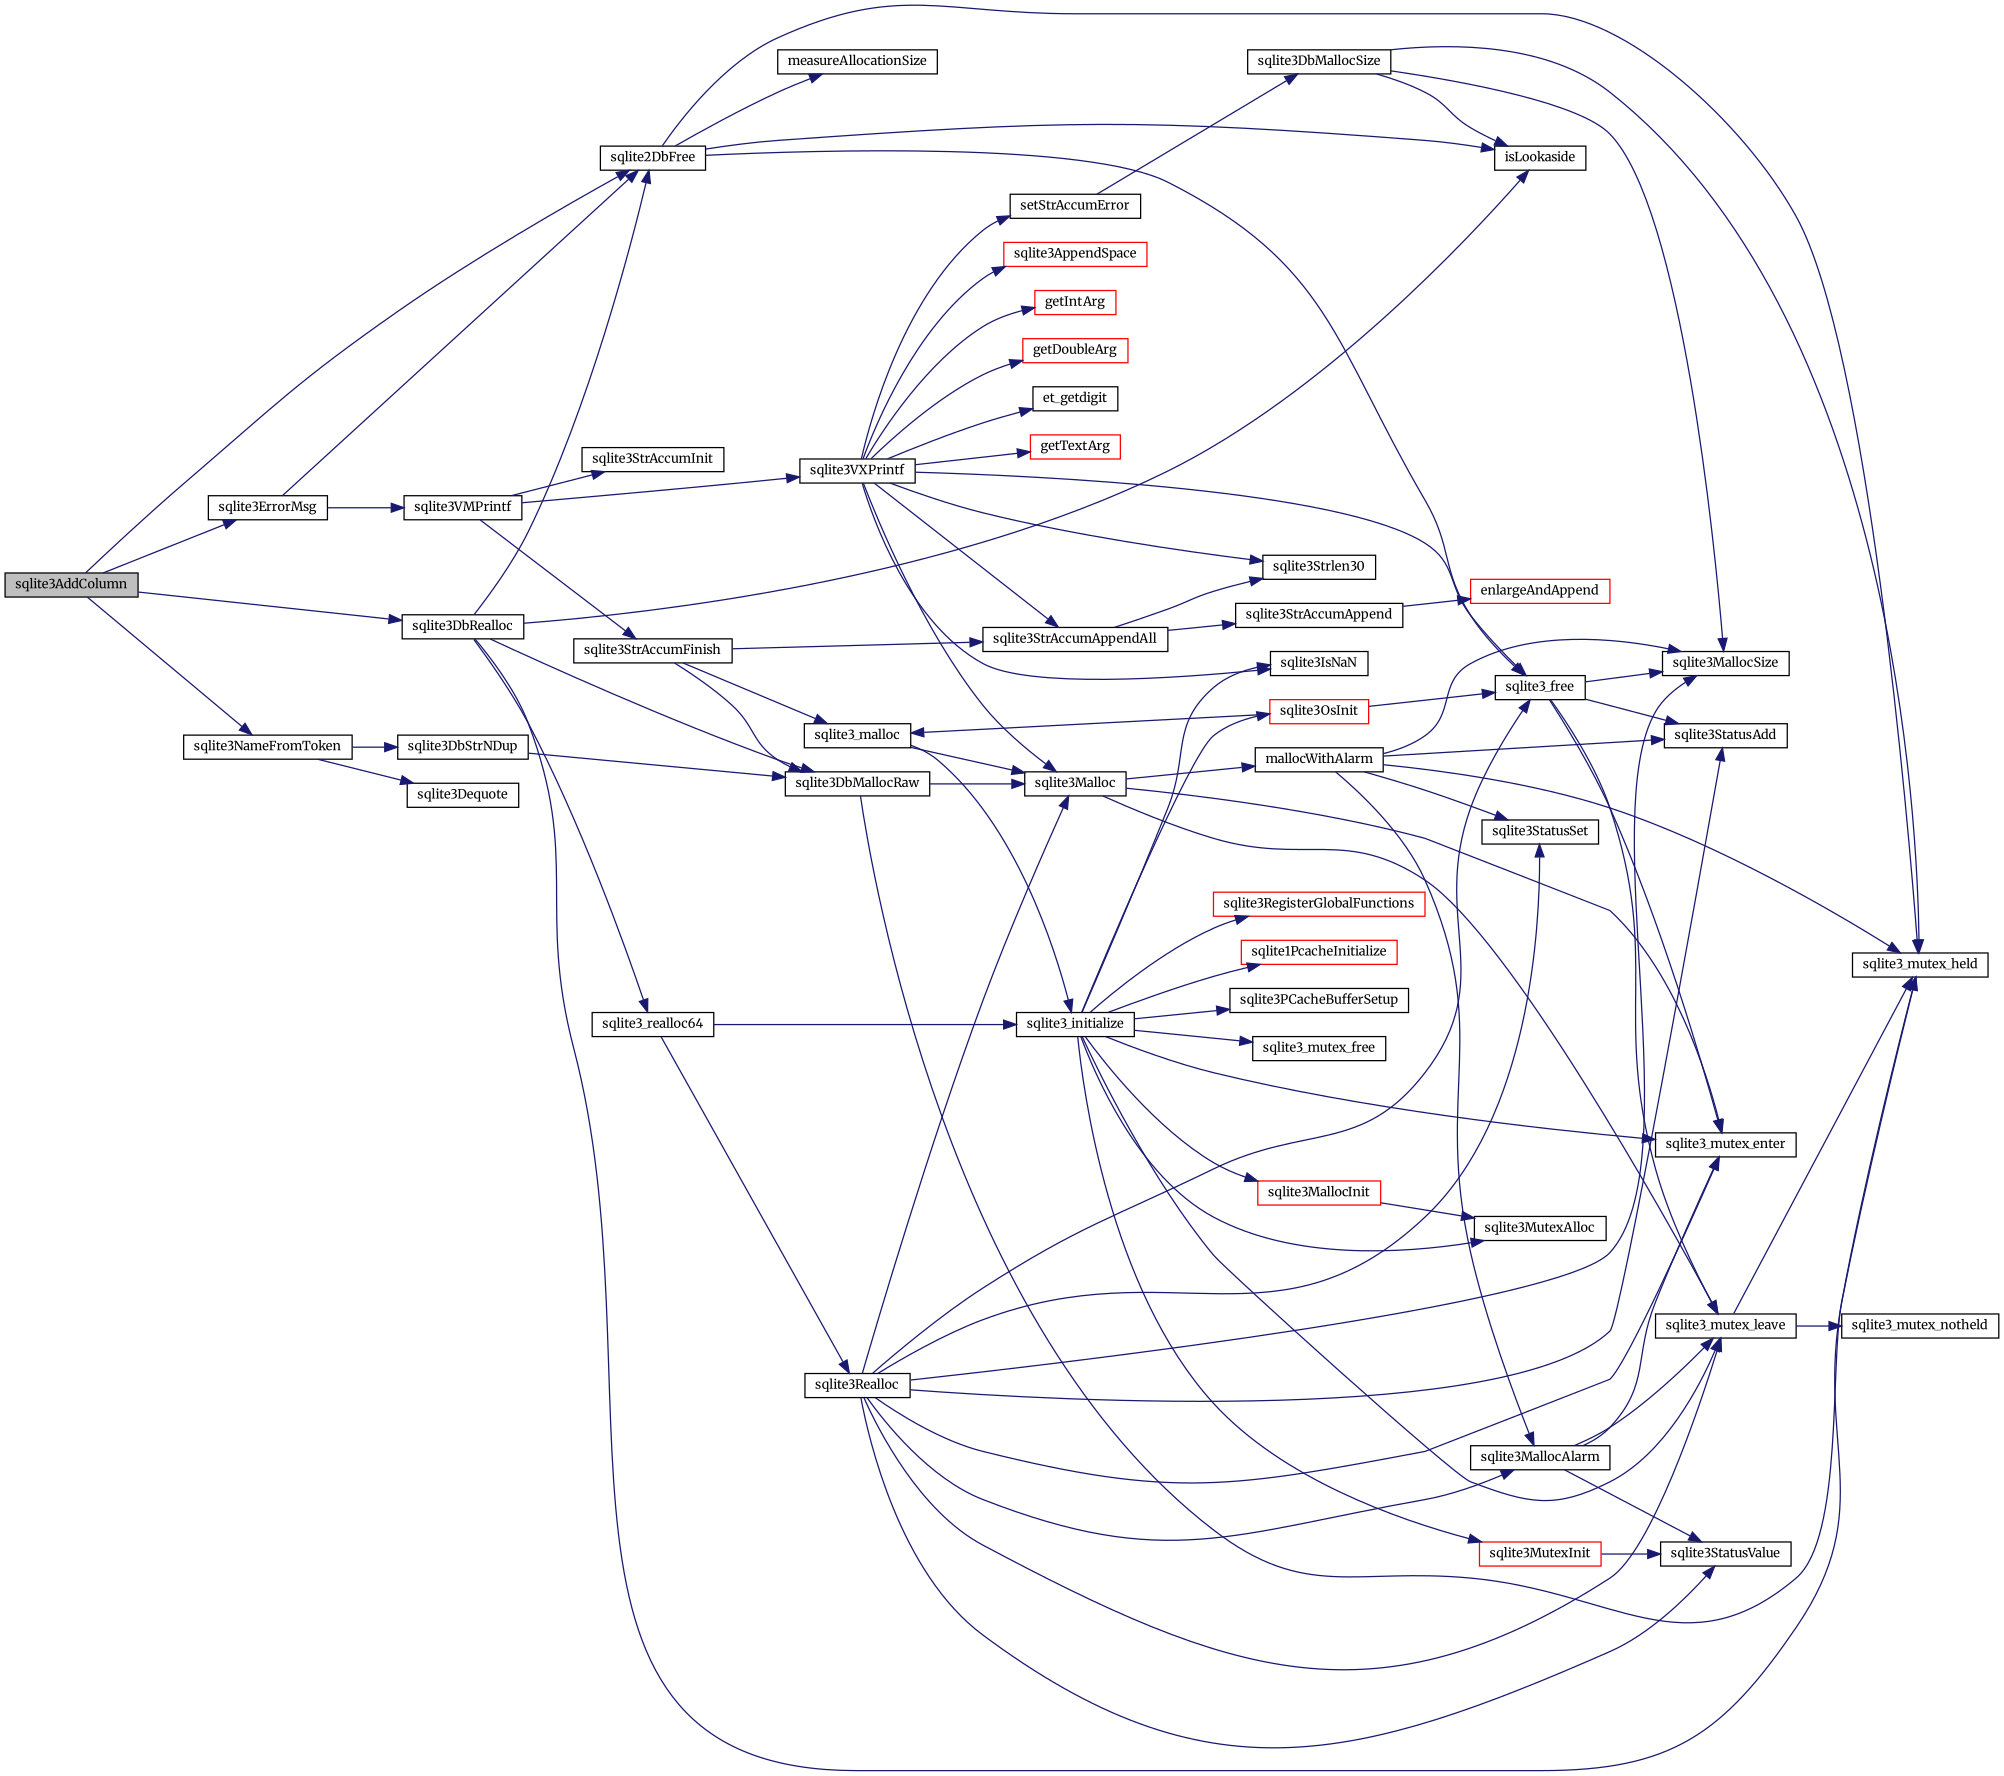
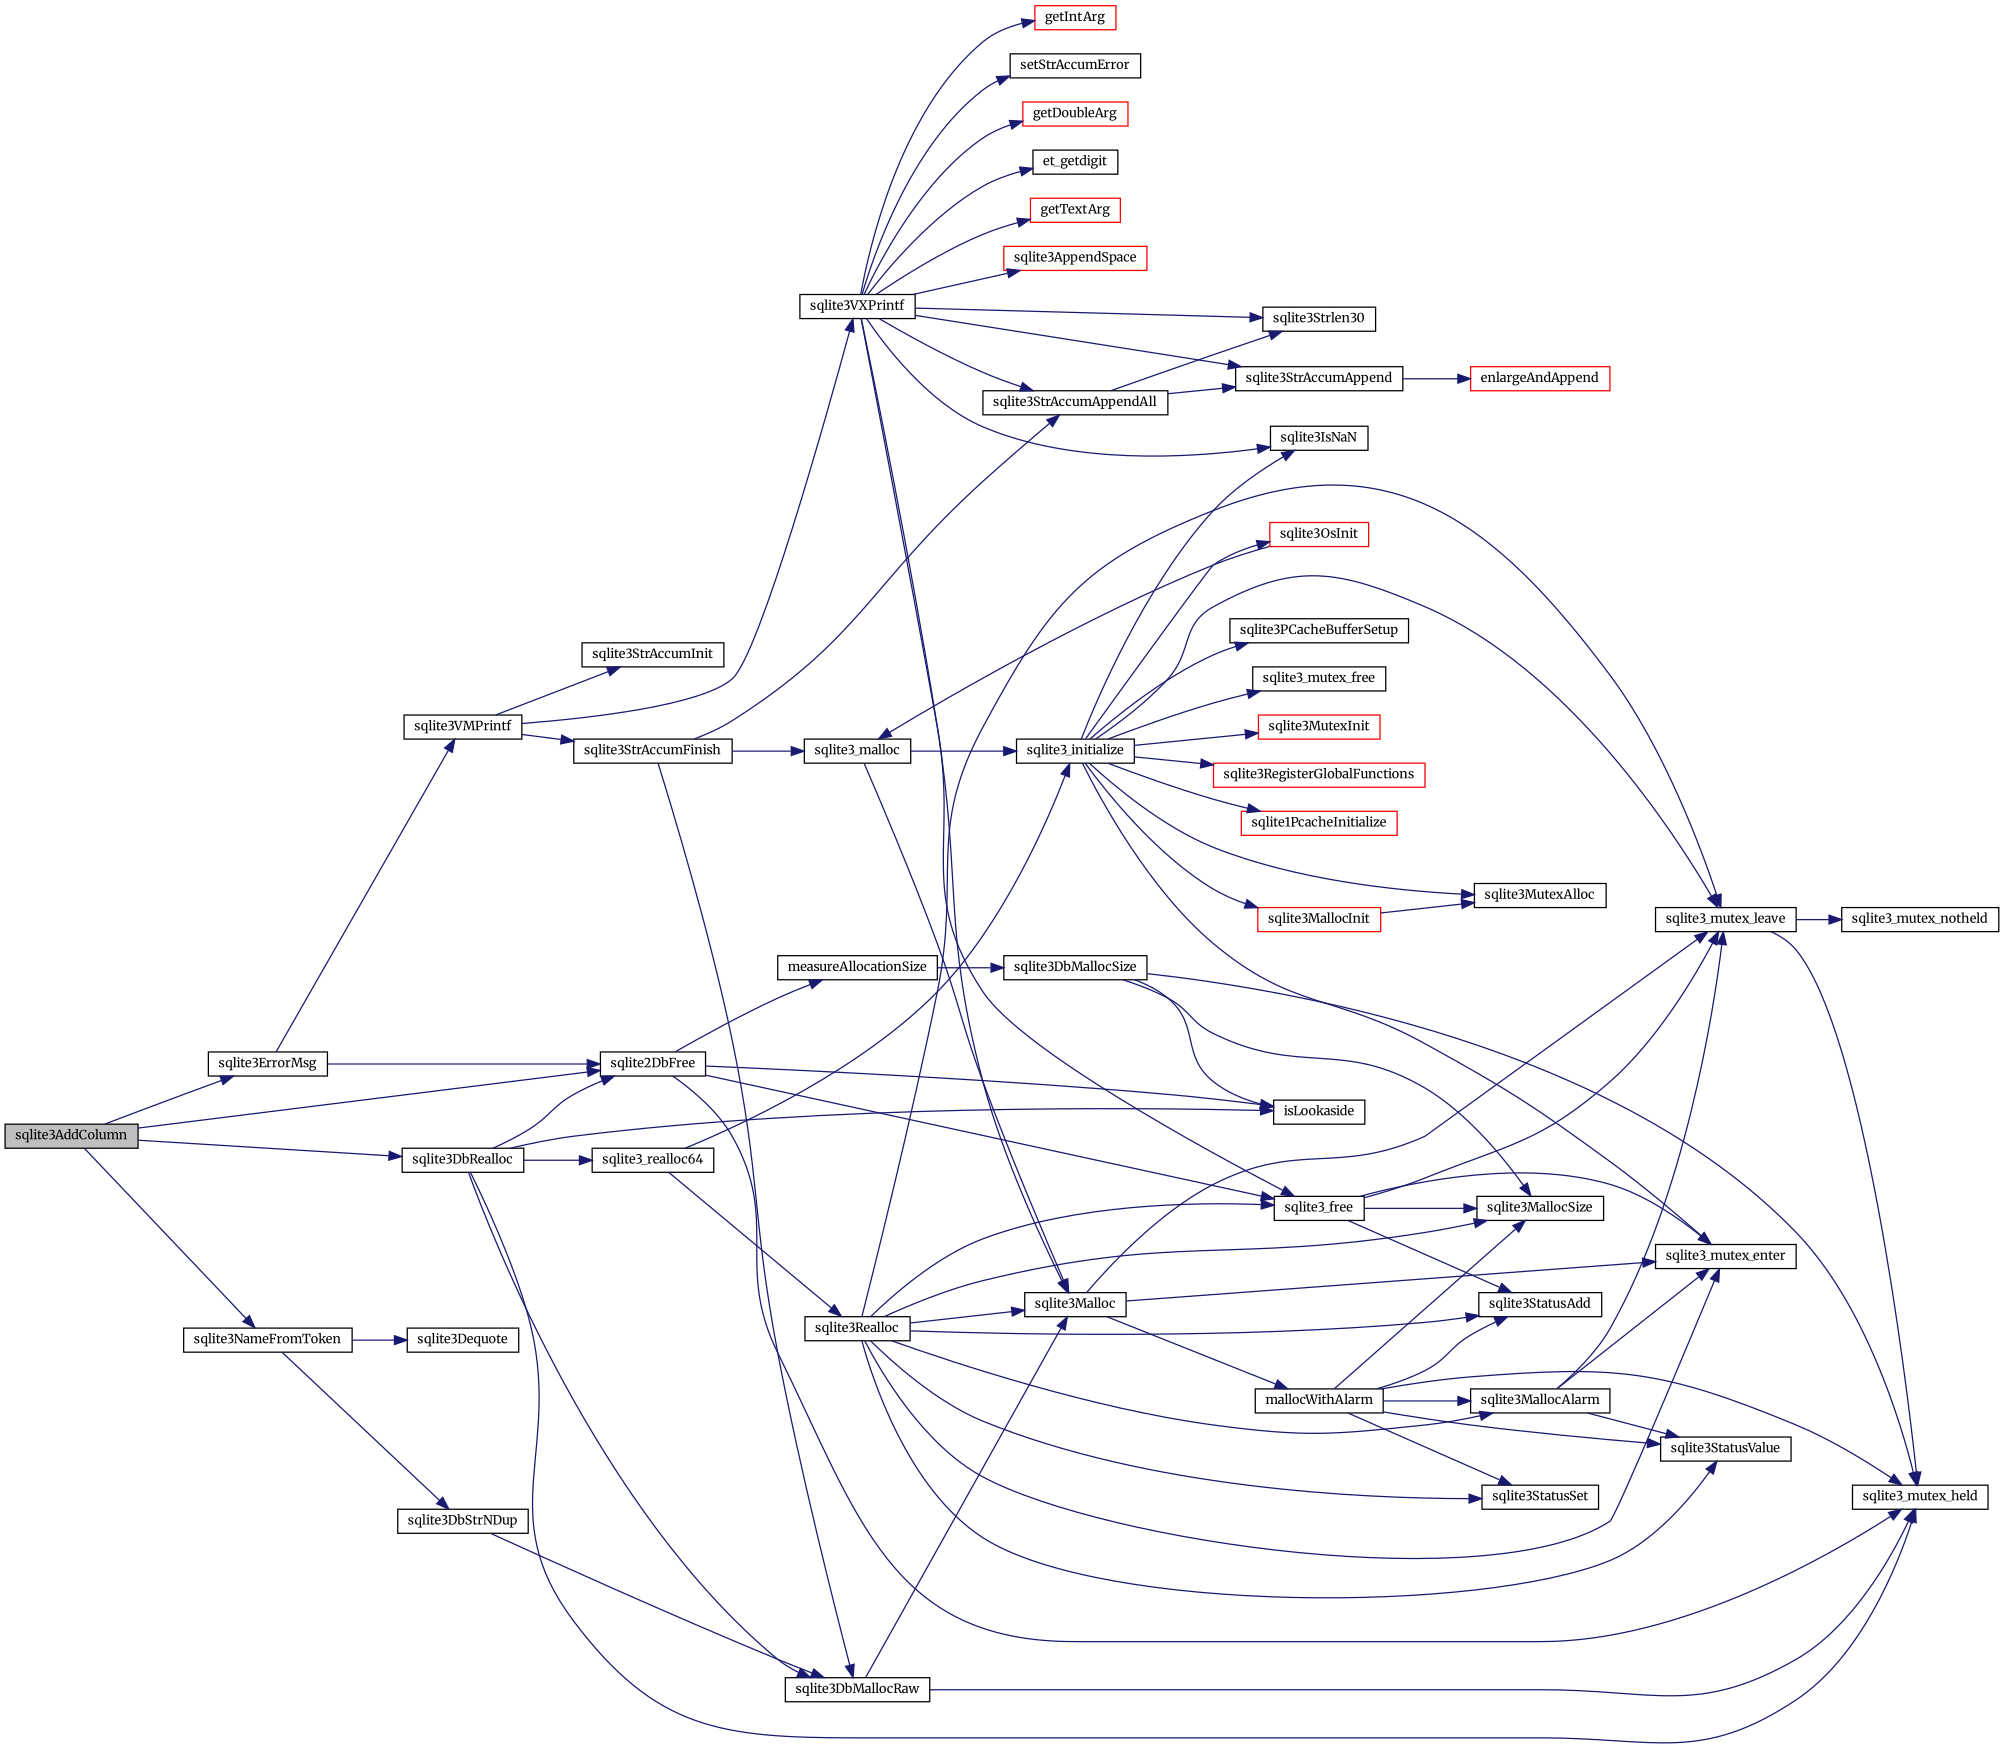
(1192, 137) -> (964, 968)
none -> (1072, 340)
(1426, 700) -> none
(1622, 1554) -> (1515, 1430)
